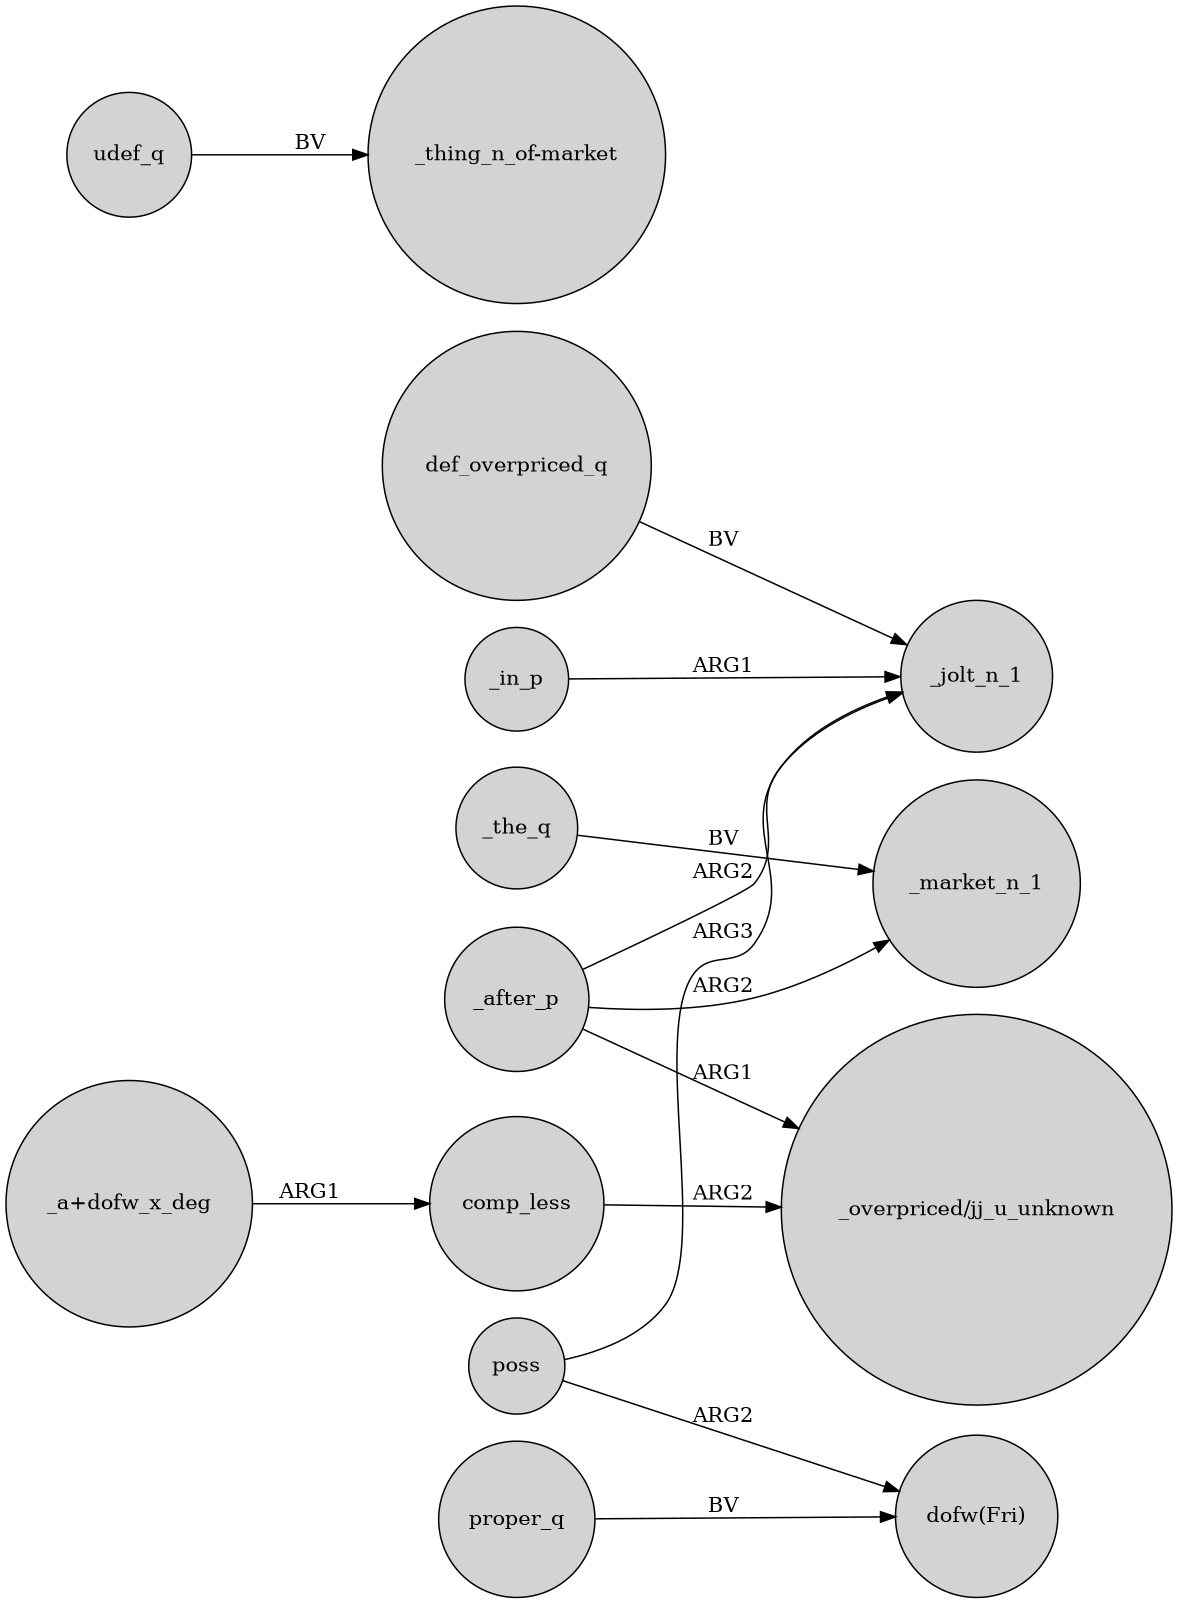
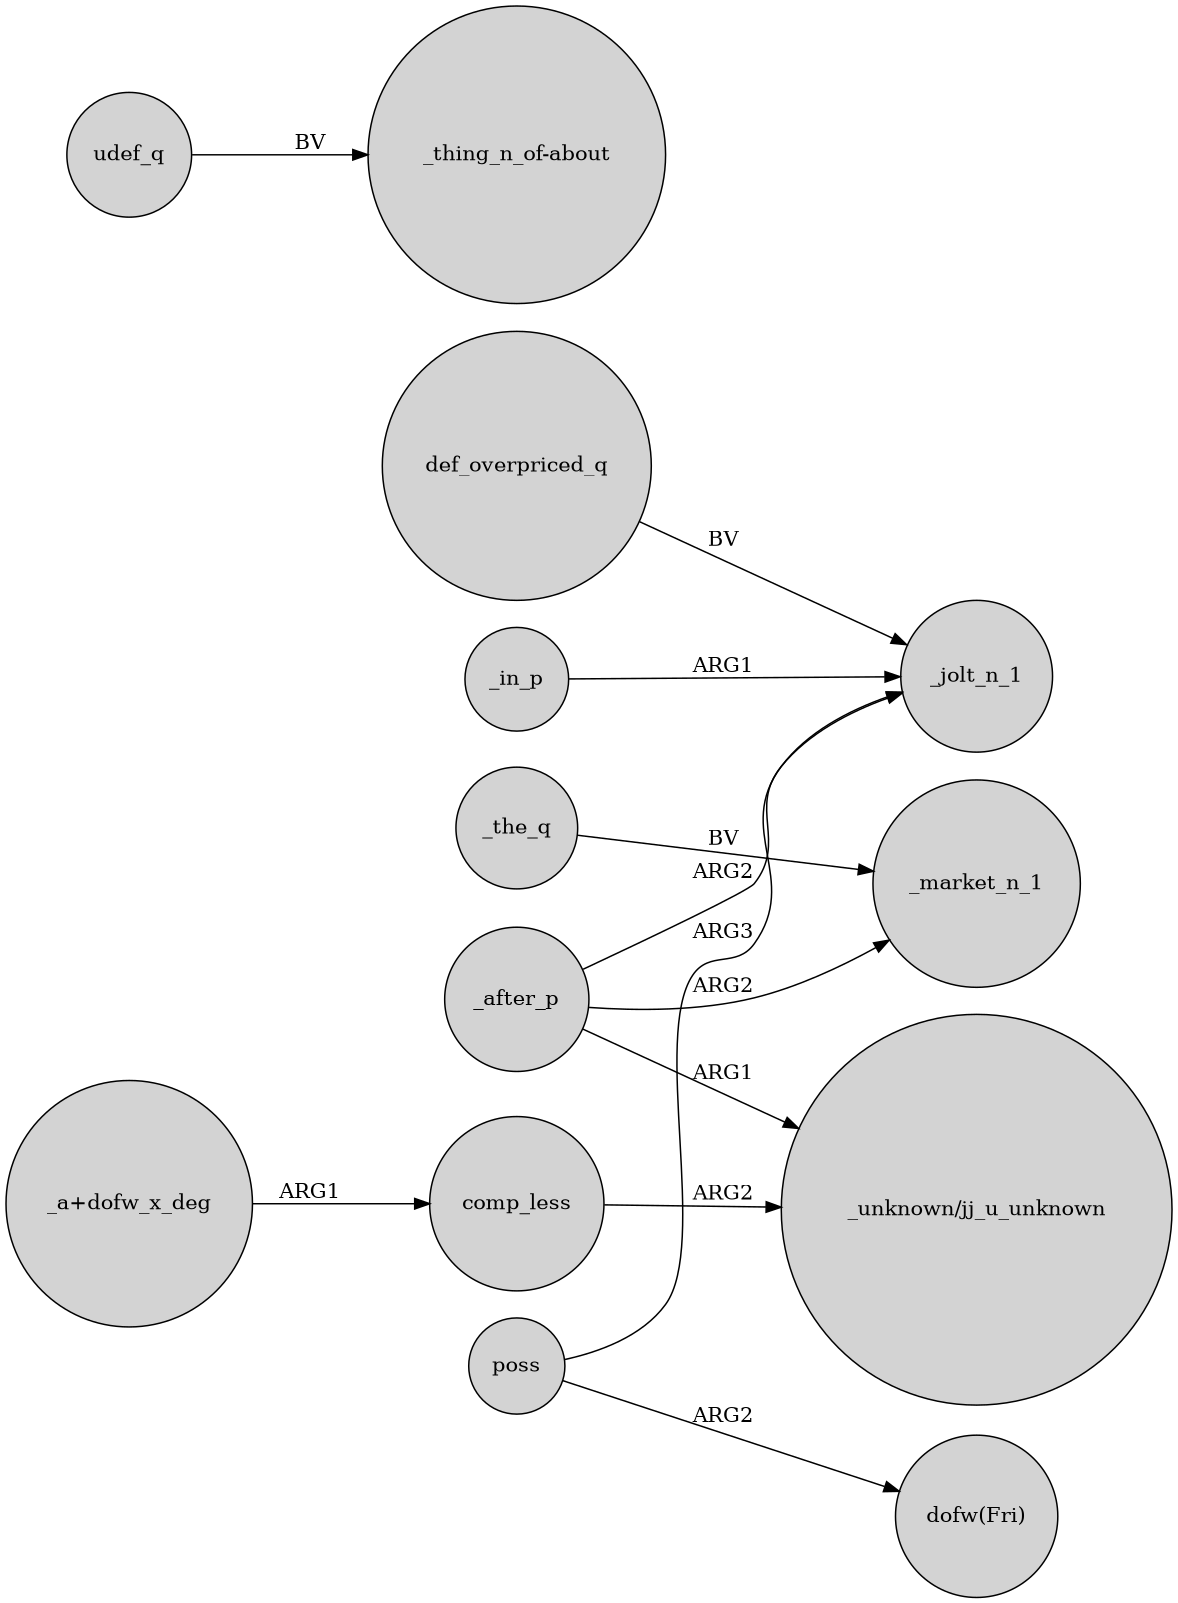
(517, 155) -> (517, 155)
(977, 1210) -> (977, 1210)
(517, 1519) -> none
